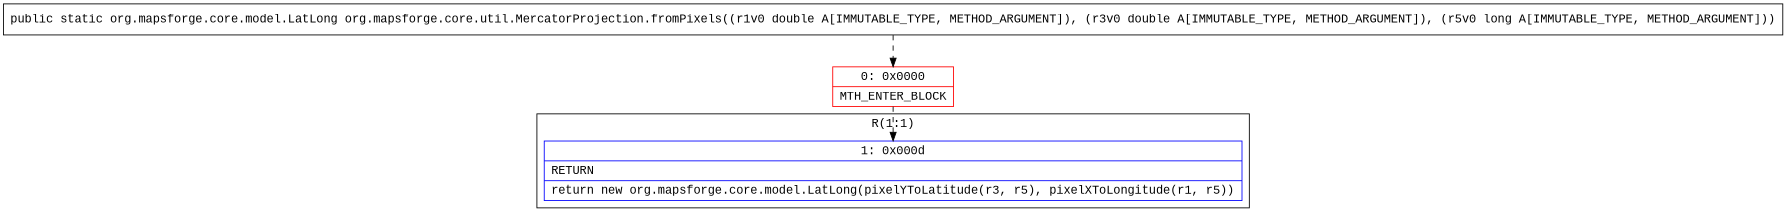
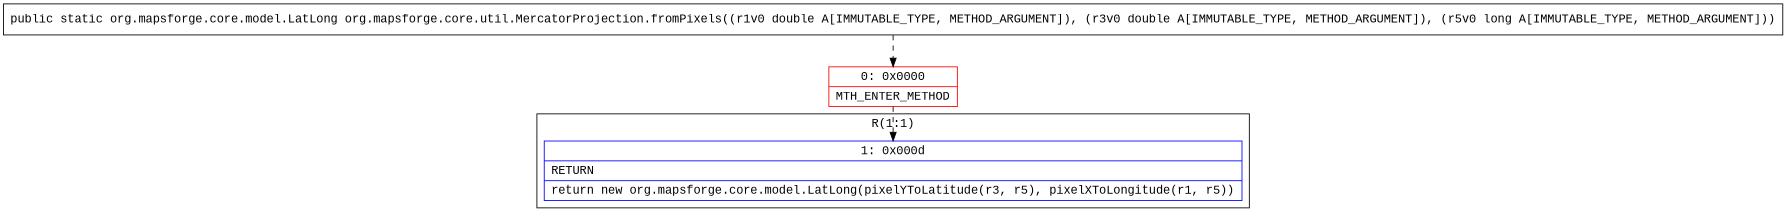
(893, 96) -> (893, 96)
